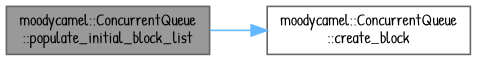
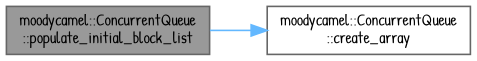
(369, 30) -> (369, 30)
